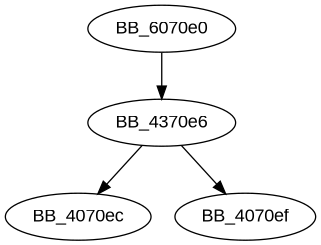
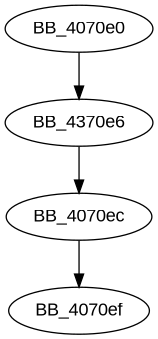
(162, 29) -> (79, 29)
(199, 165) -> (79, 257)
